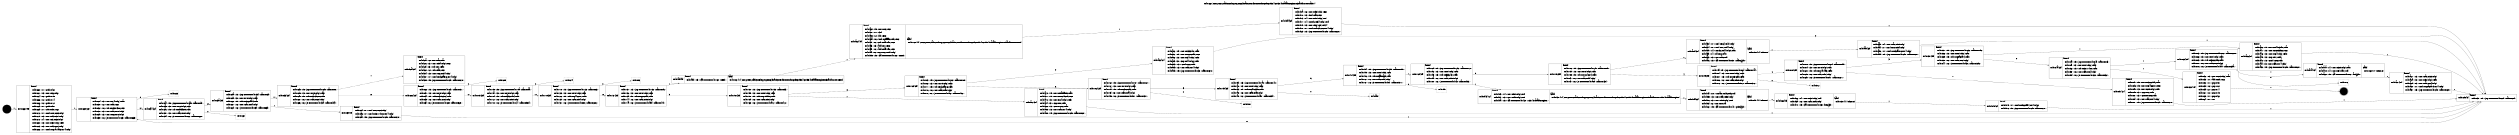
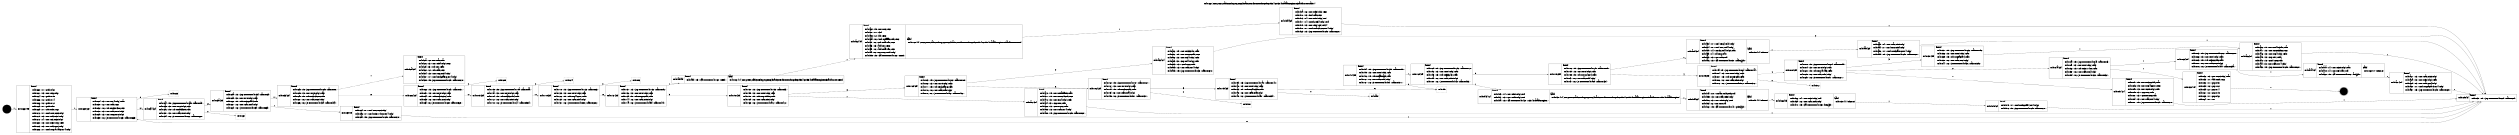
(2016, 62) -> (1947, 70)
(1310, 82) -> (1357, 89)
(2344, 83) -> none
